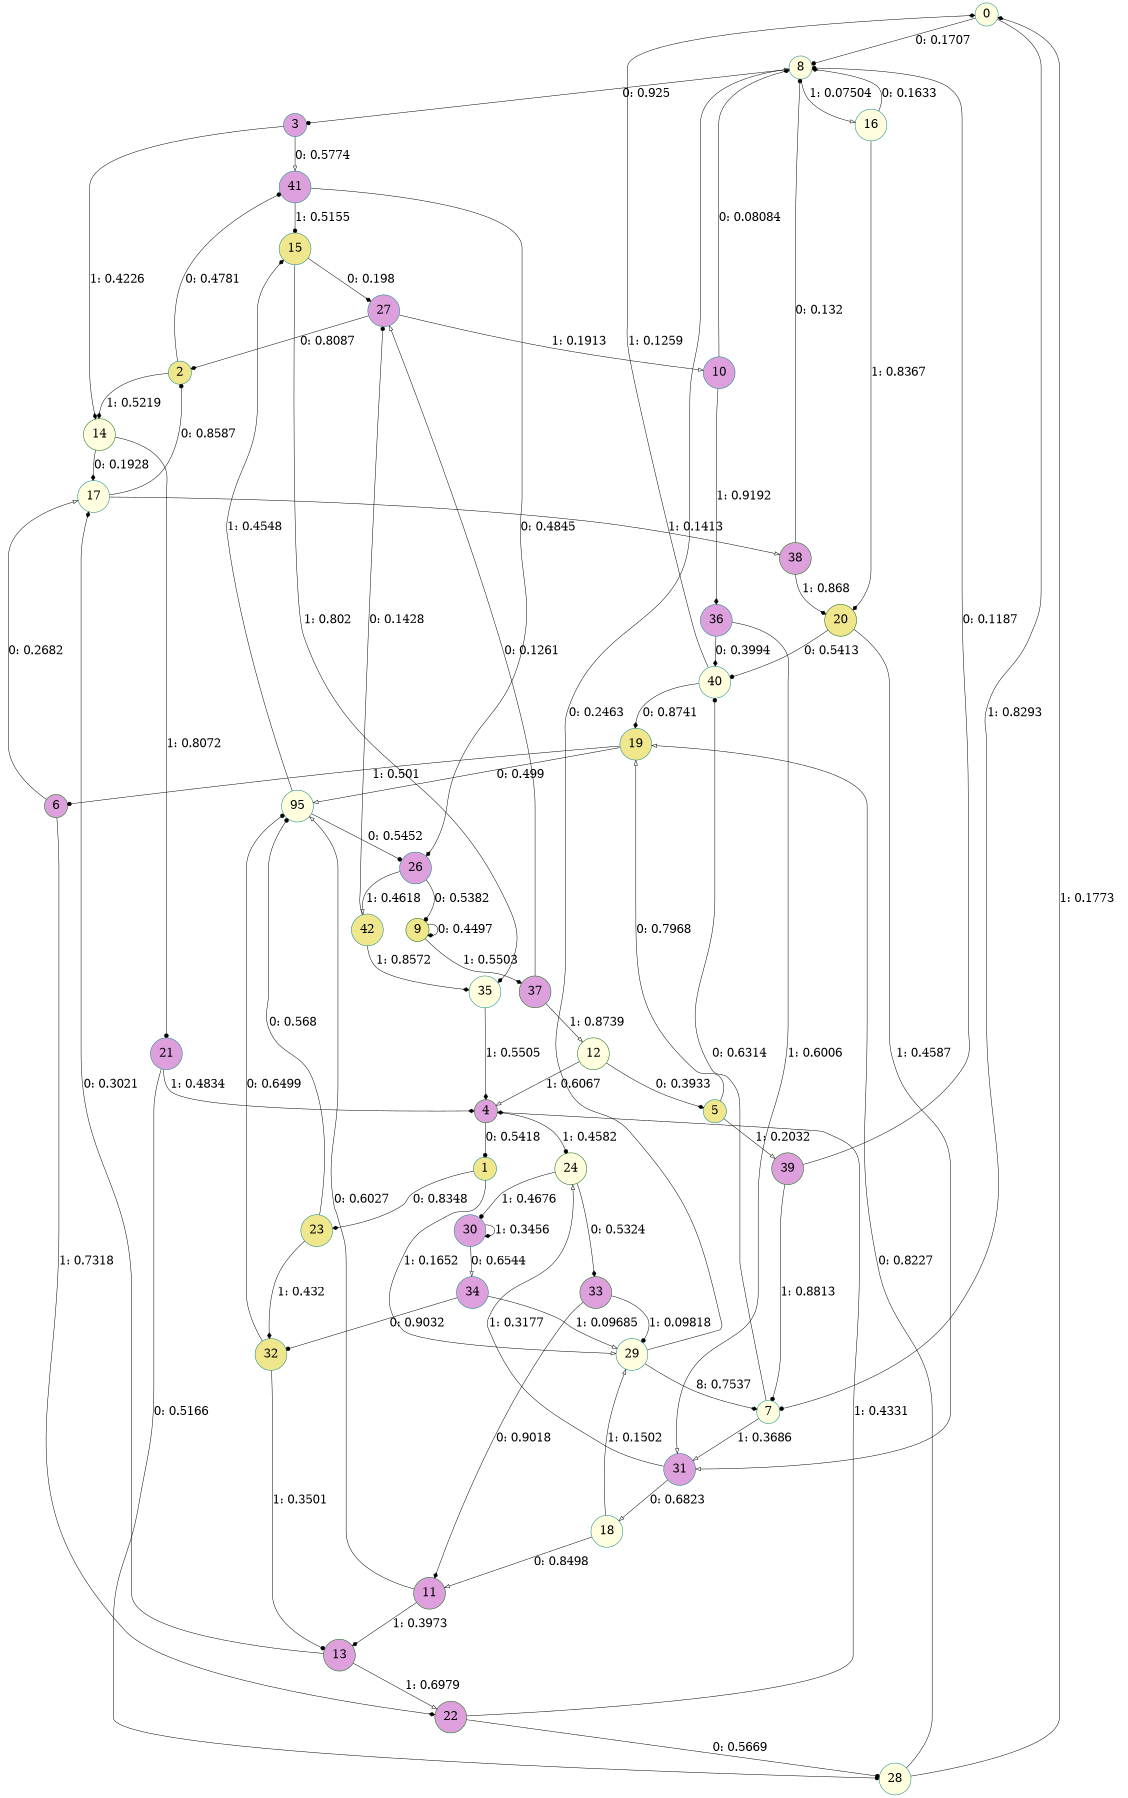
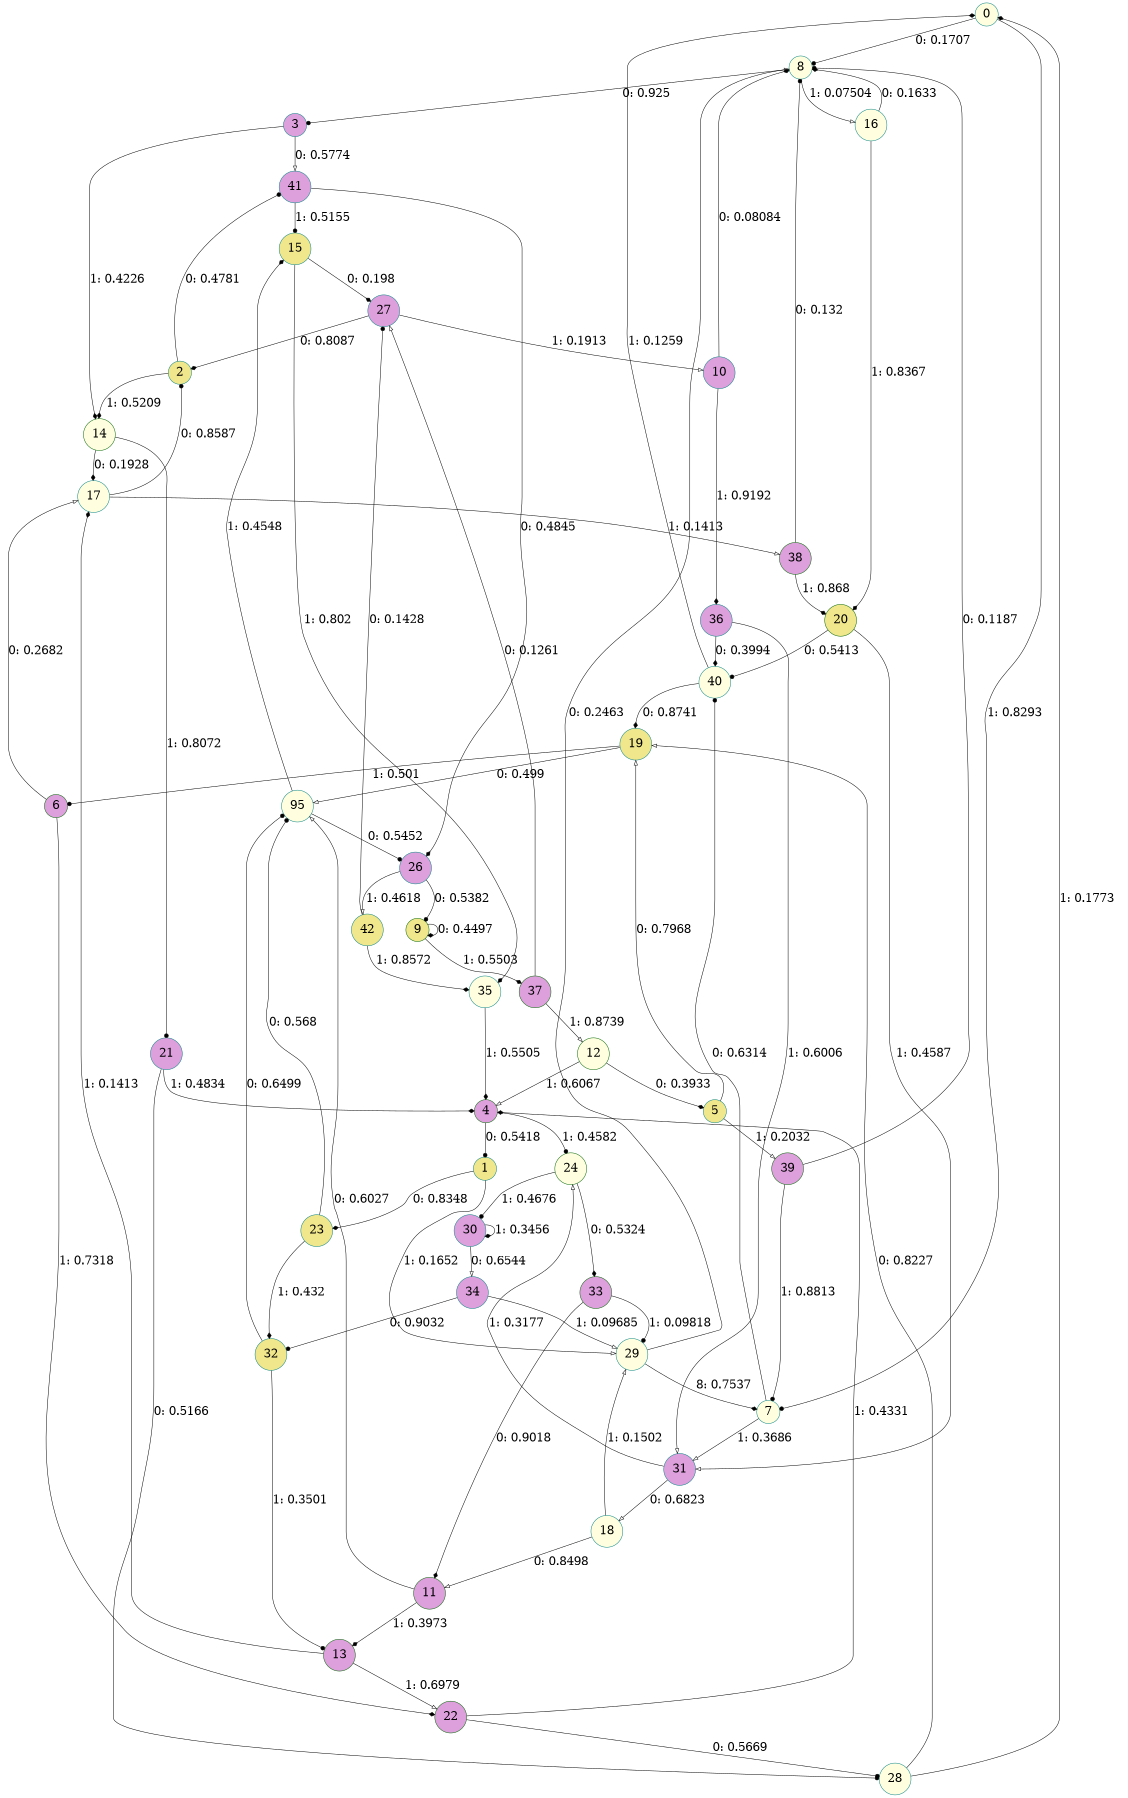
(139, 404) -> (139, 404)
(116, 1085) -> (116, 1085)
